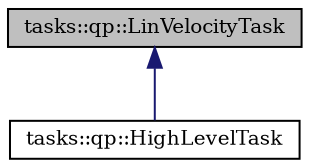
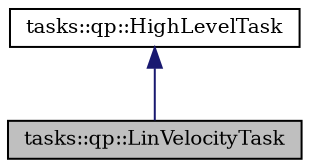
(155, 94) -> (155, 94)
